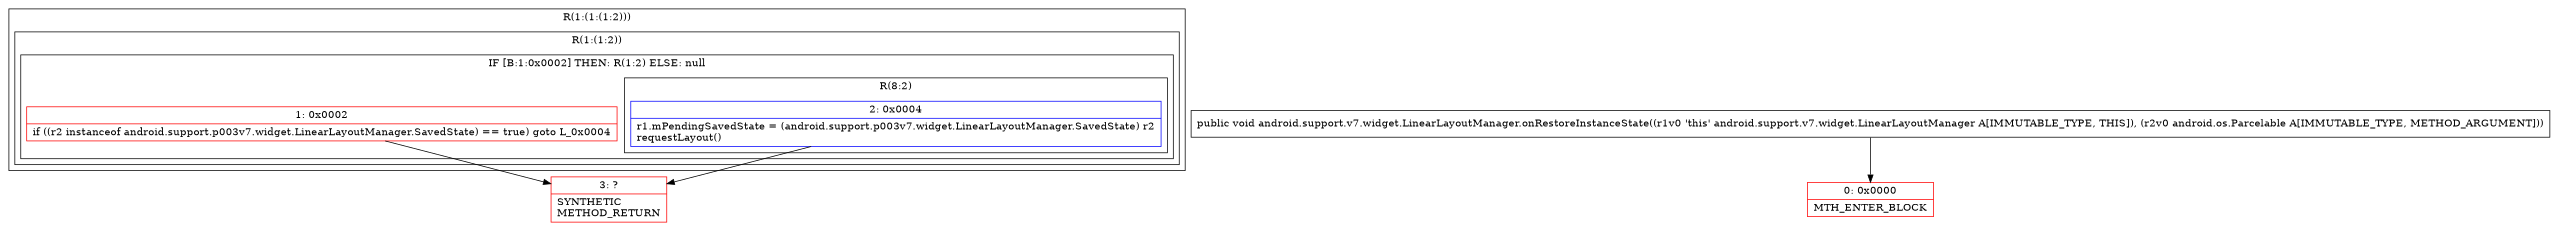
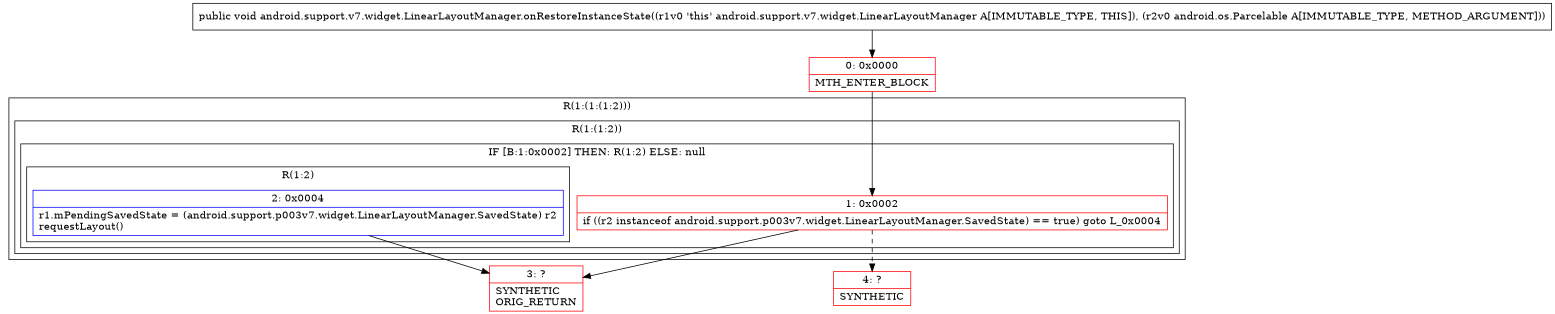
(896, 86) -> (298, 175)
none -> (872, 138)
(609, 213) -> (536, 302)
none -> (872, 289)
